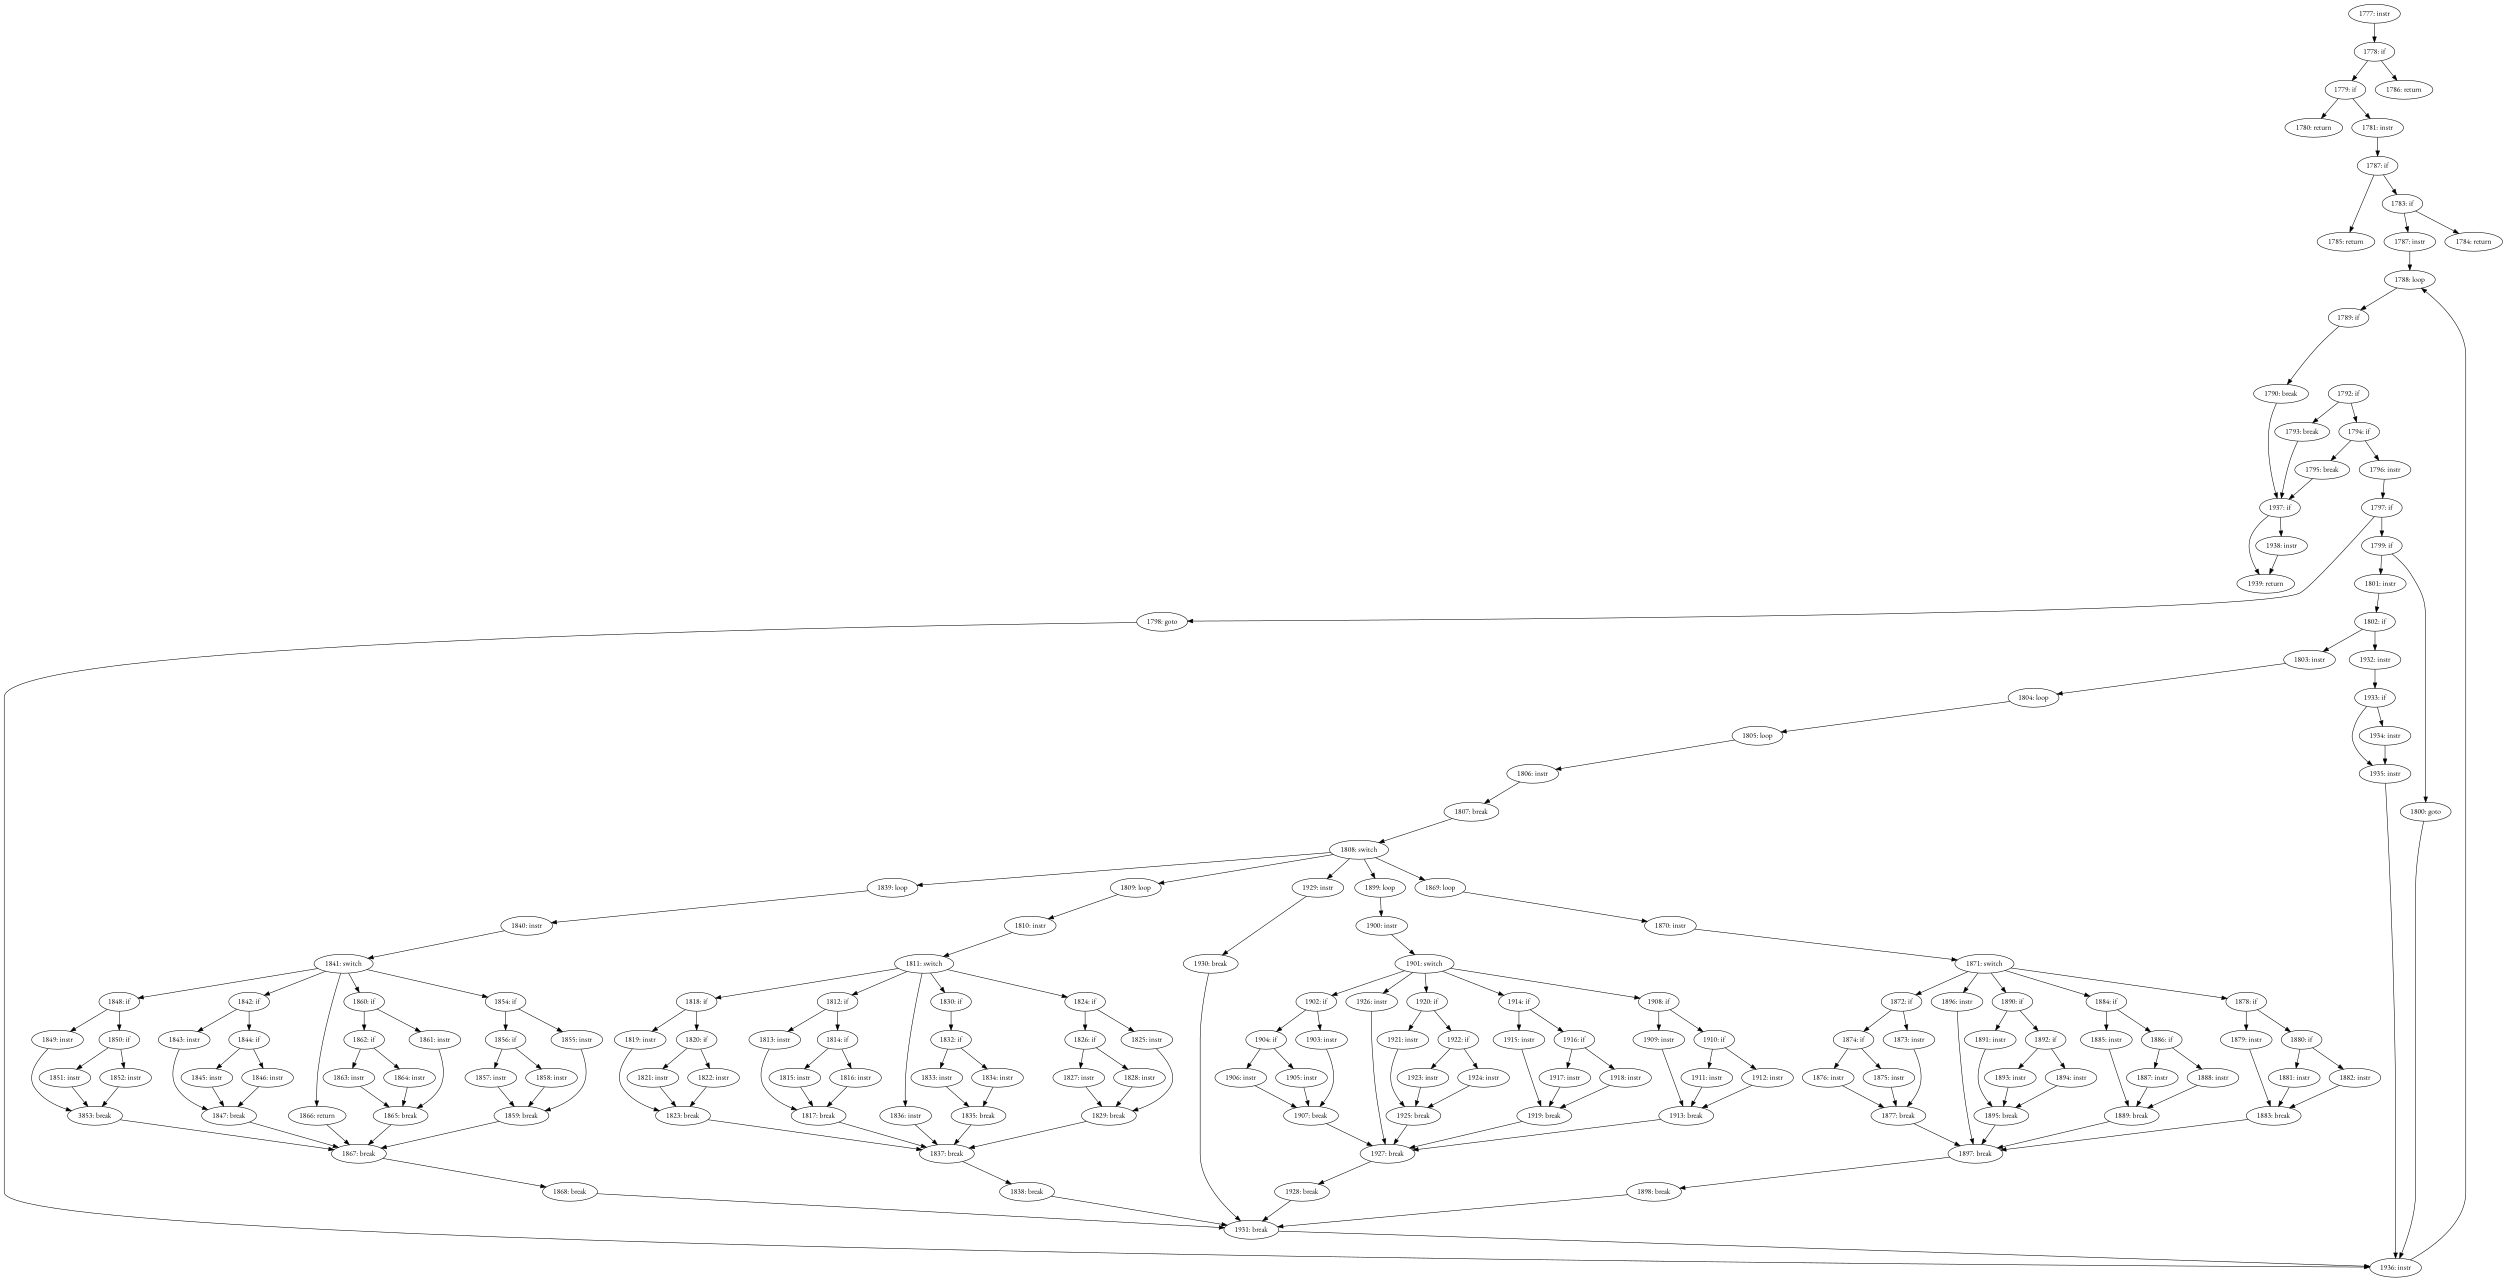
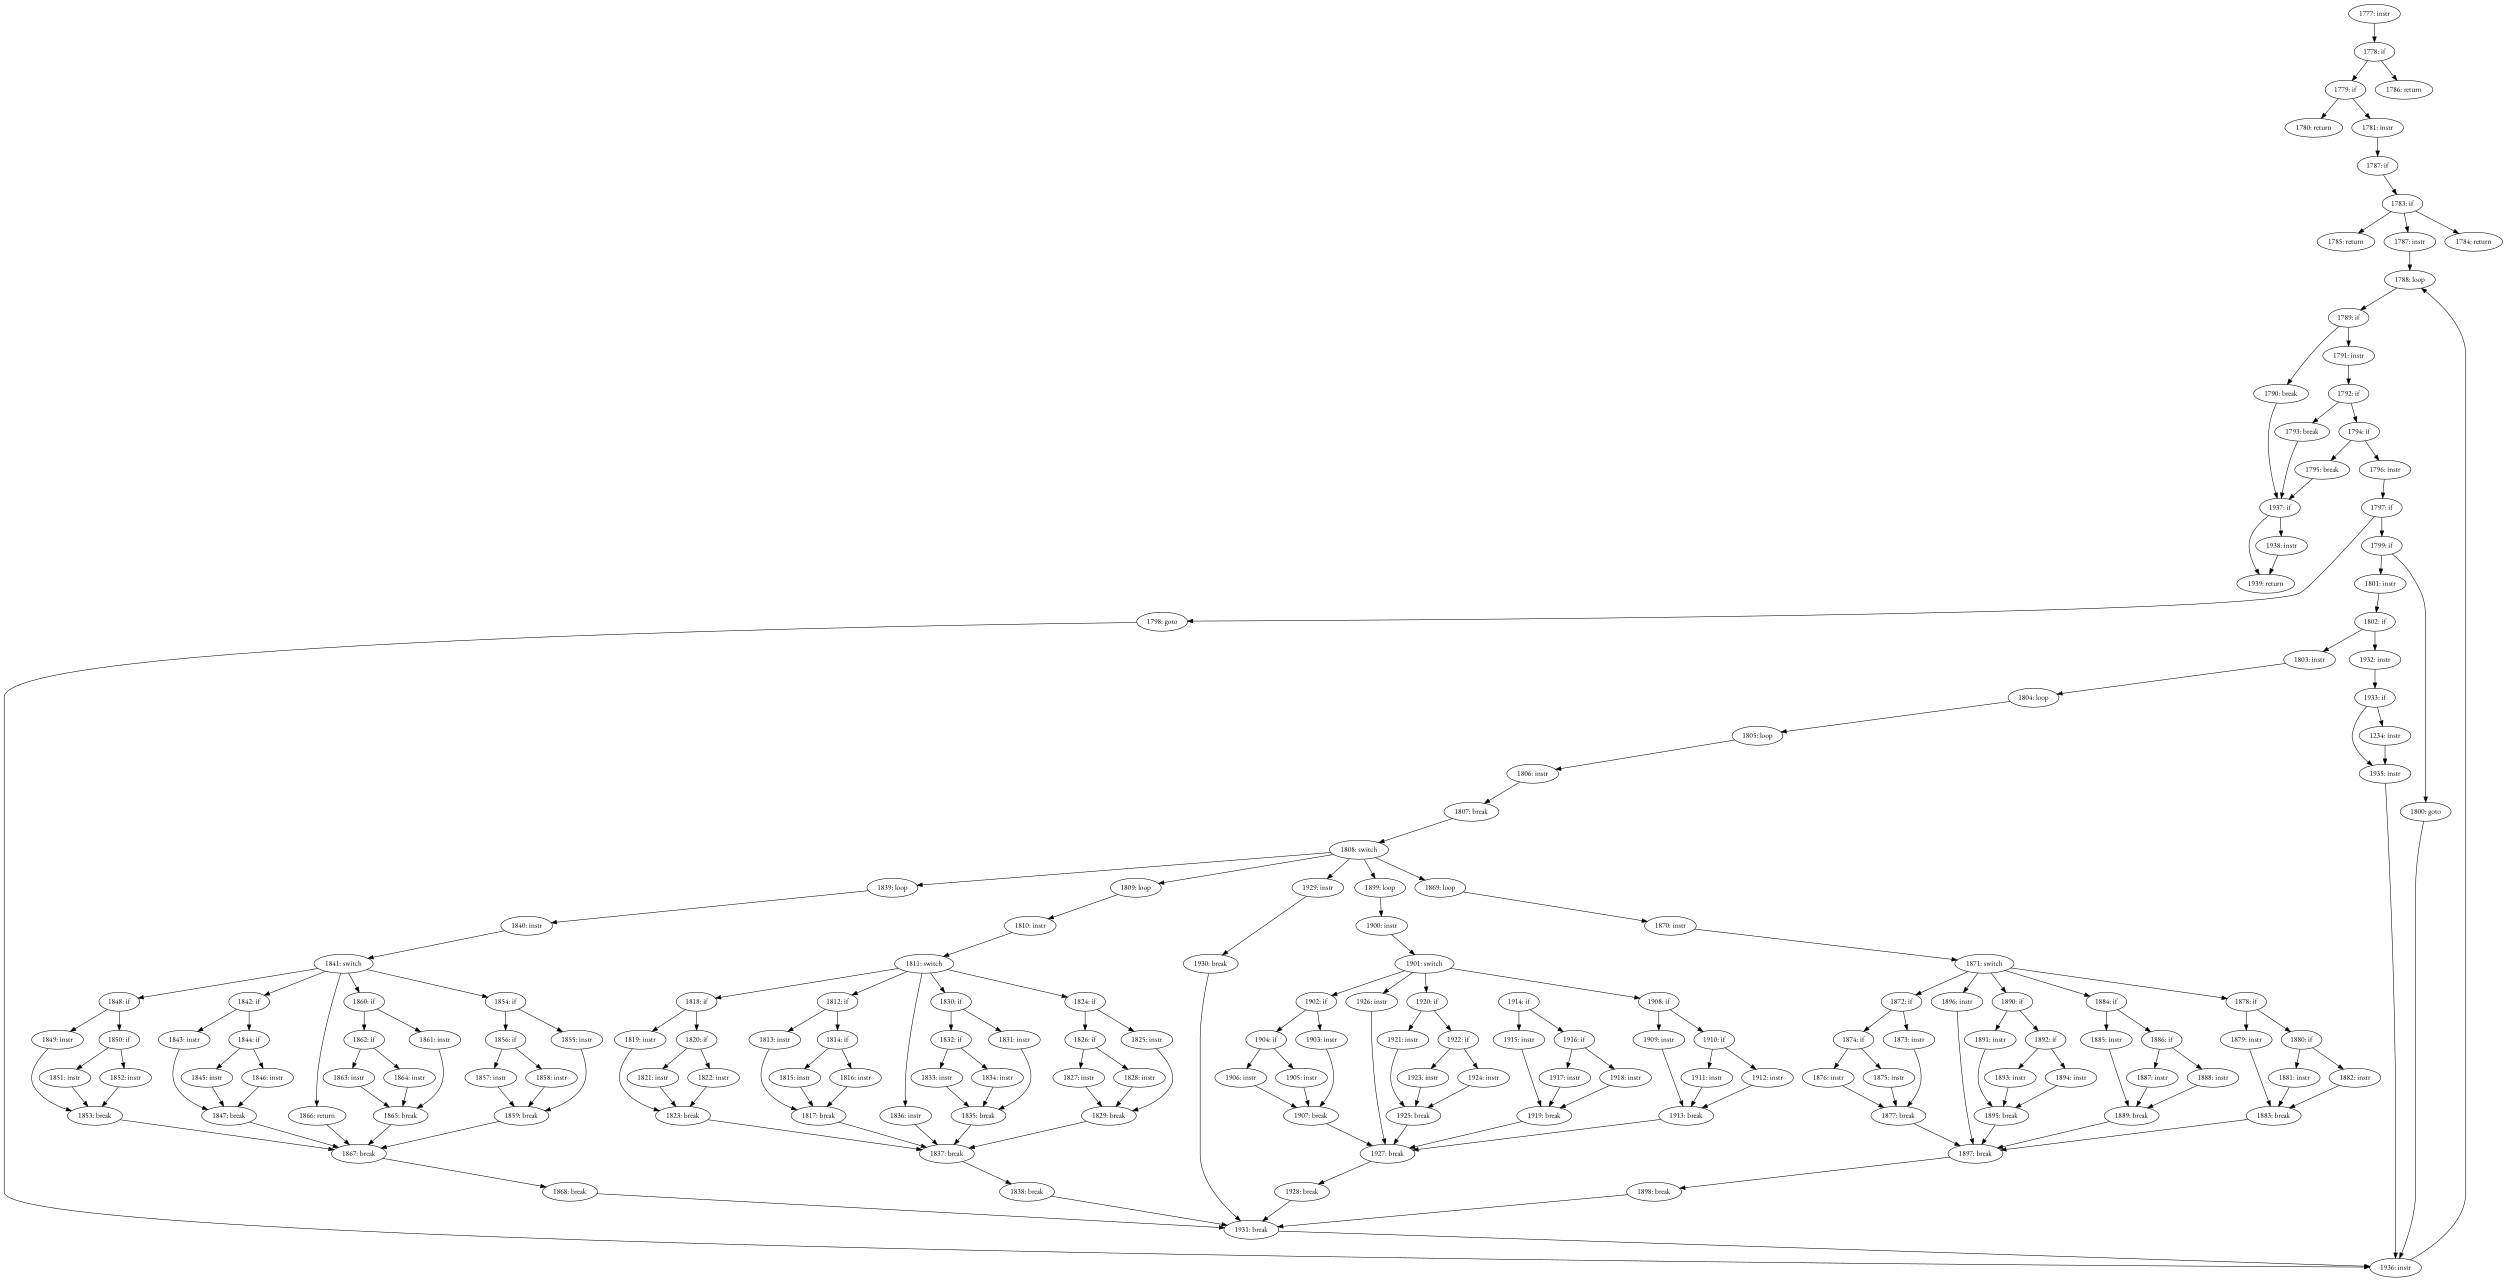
(2363, 201) -> (2377, 221)
none -> (2349, 356)
(2385, 736) -> (2385, 736)
(1471, 982) -> none
none -> (1014, 1040)
(95, 1116) -> (95, 1116)
